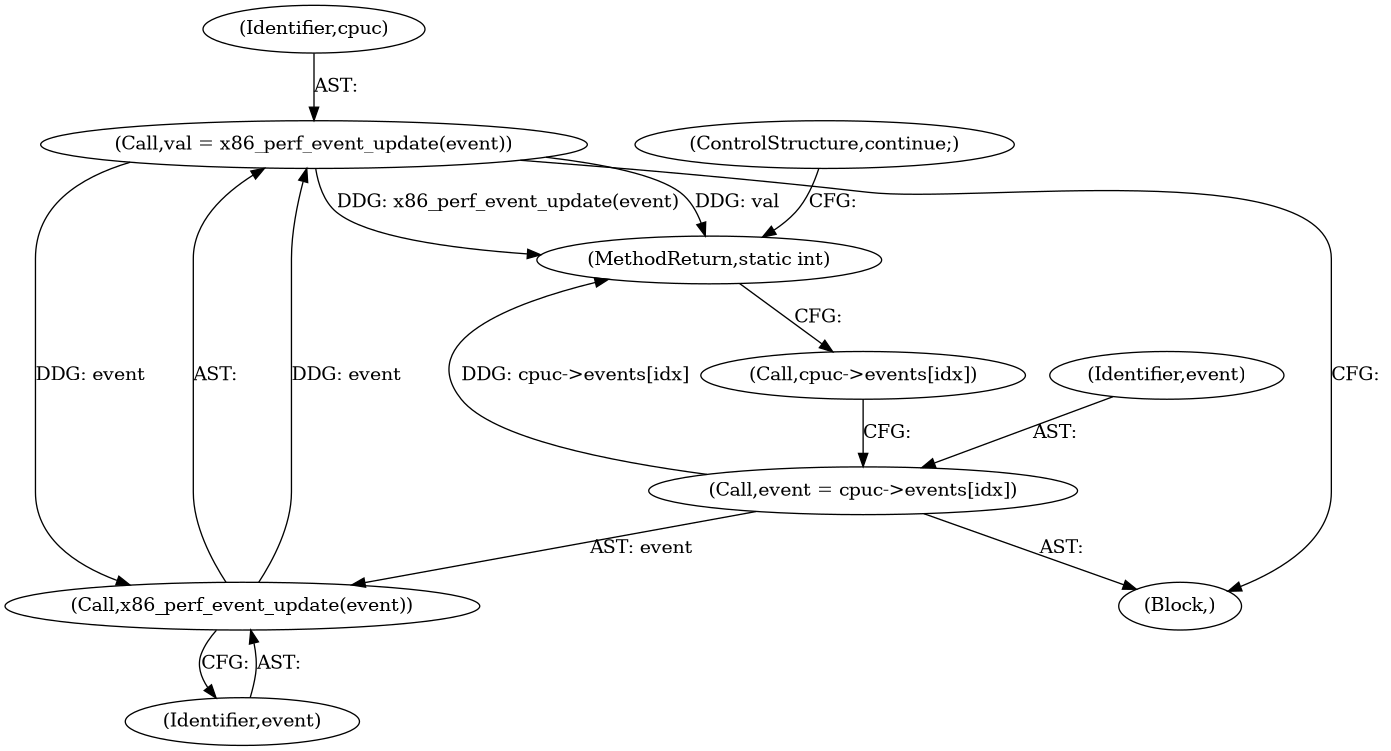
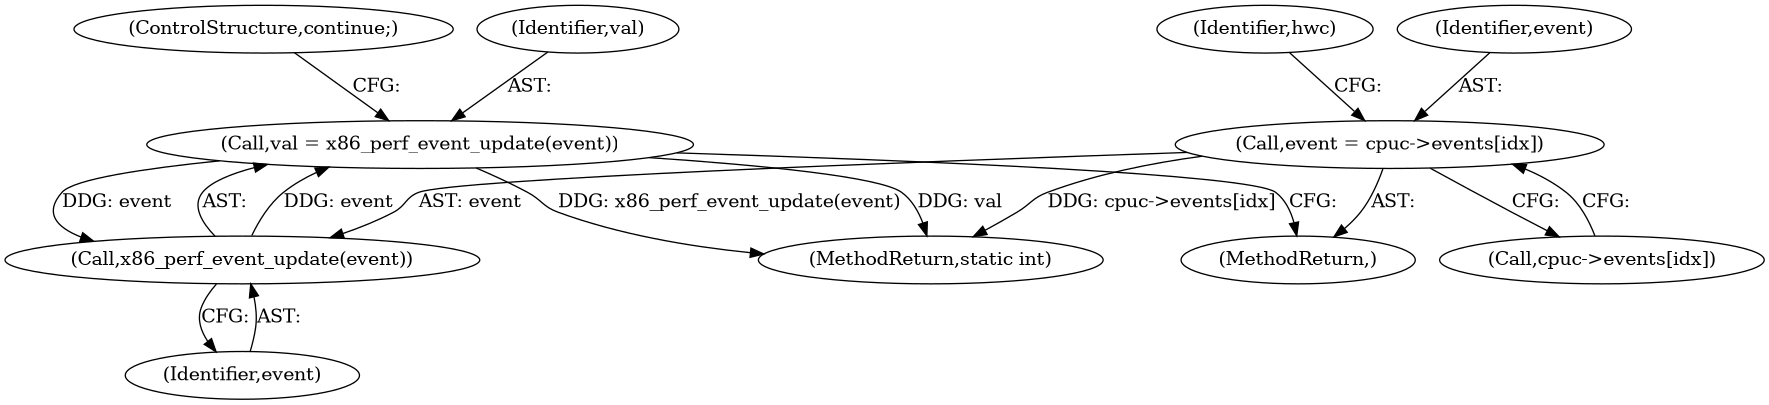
(314, 29) -> (578, 29)
none -> (1265, 29)
(802, 204) -> (336, 83)
(781, 314) -> (1489, 200)
(1180, 606) -> (1298, 260)
